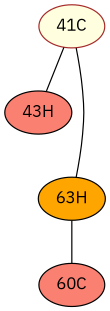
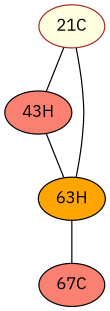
(72, 26) -> (72, 26)
none -> (55, 155)
(72, 285) -> (72, 285)
